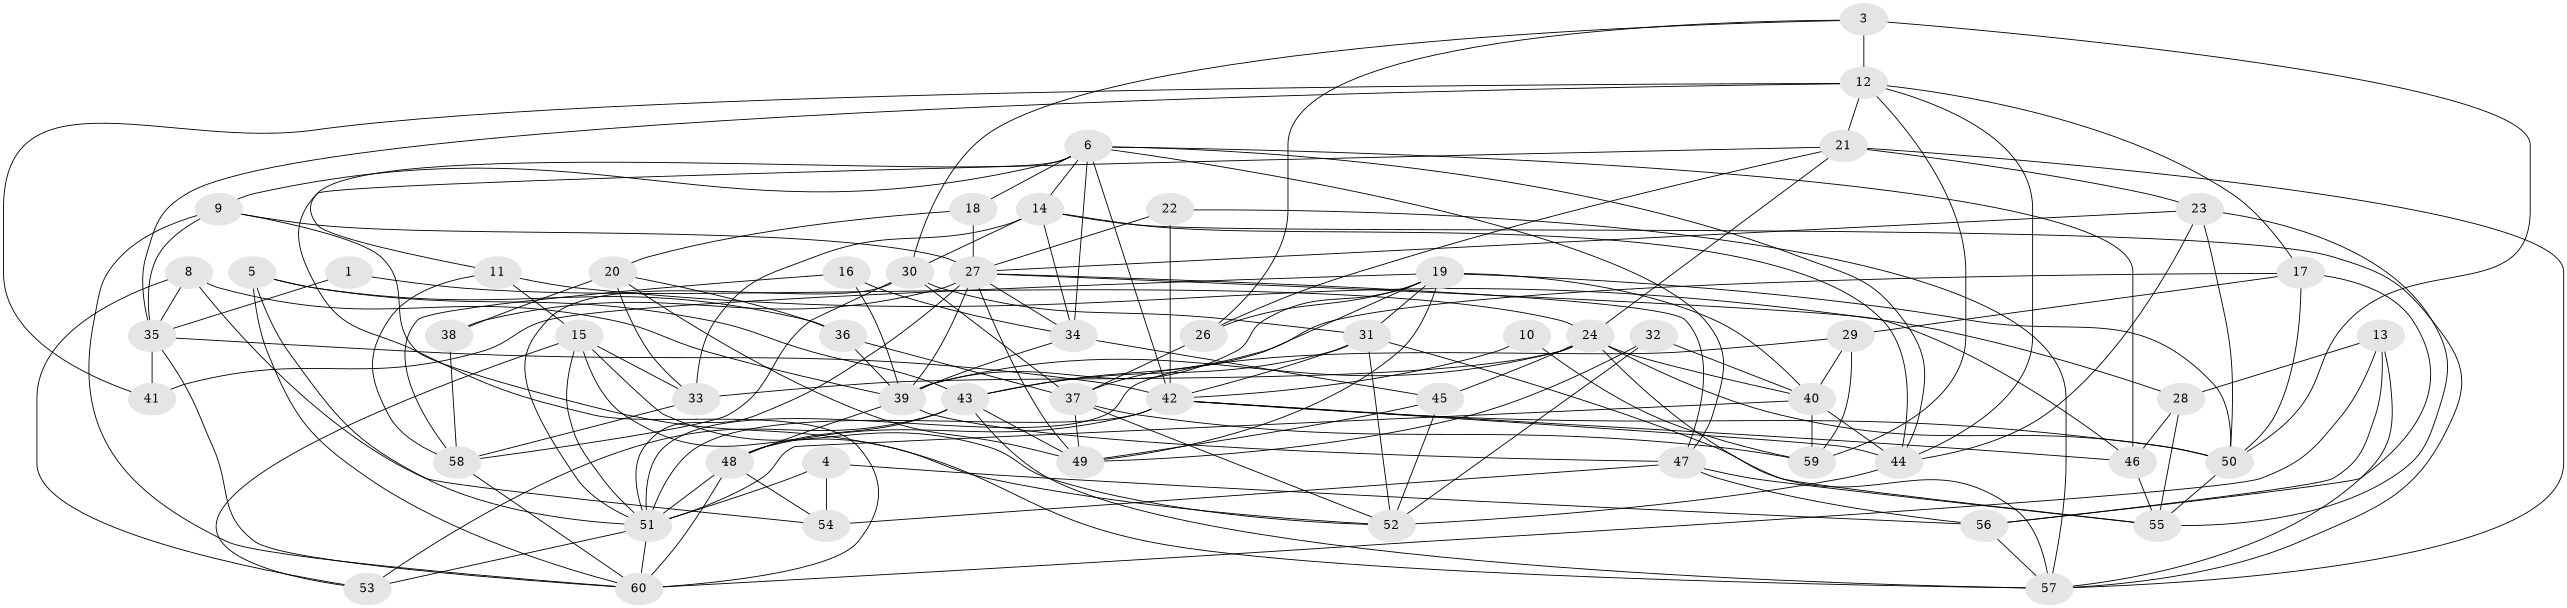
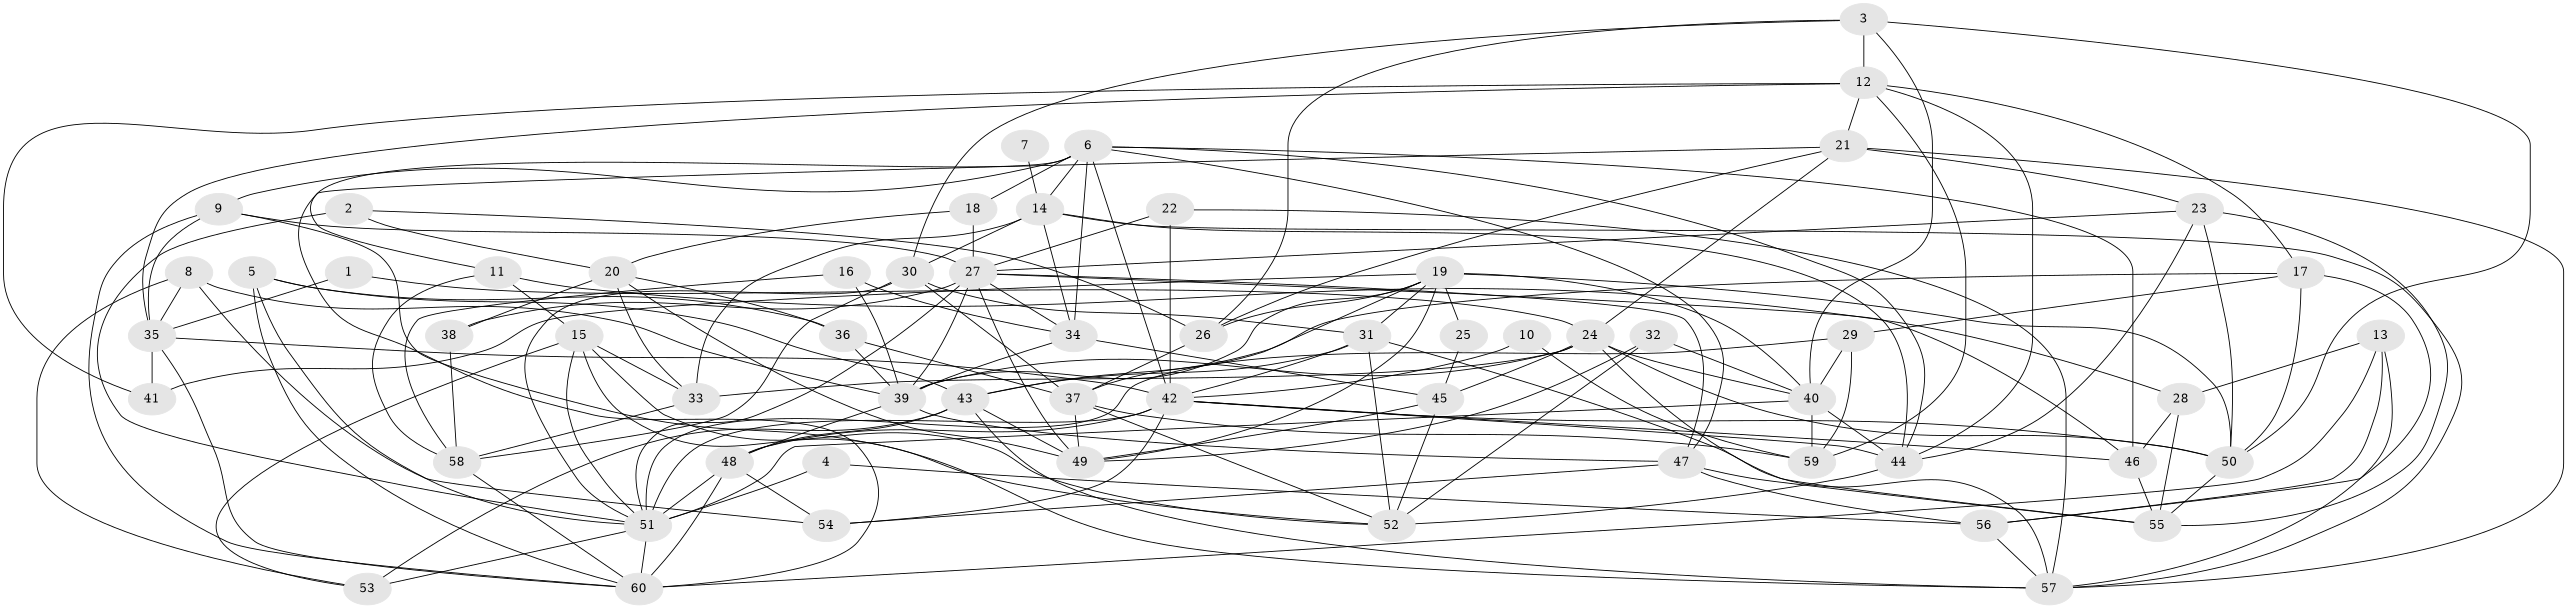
none -> (1025, 146)
none -> (349, 209)
none -> (1925, 238)
none -> (1464, 336)
(826, 494) -> (1015, 505)
